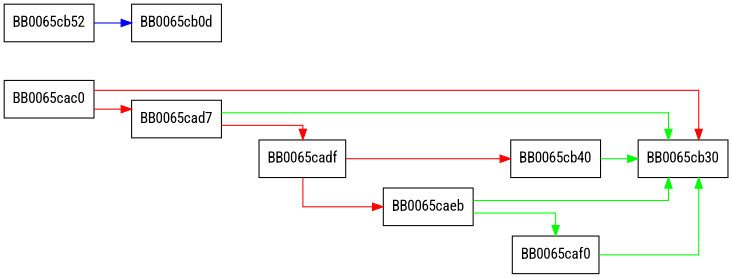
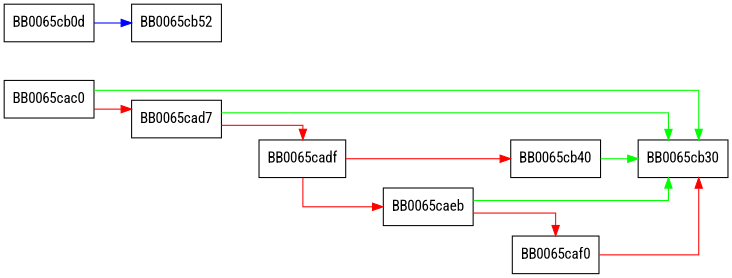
(108, 23) -> (108, 23)
(416, 90) -> (416, 90)
(521, 213) -> (521, 213)
(682, 255) -> (682, 255)
